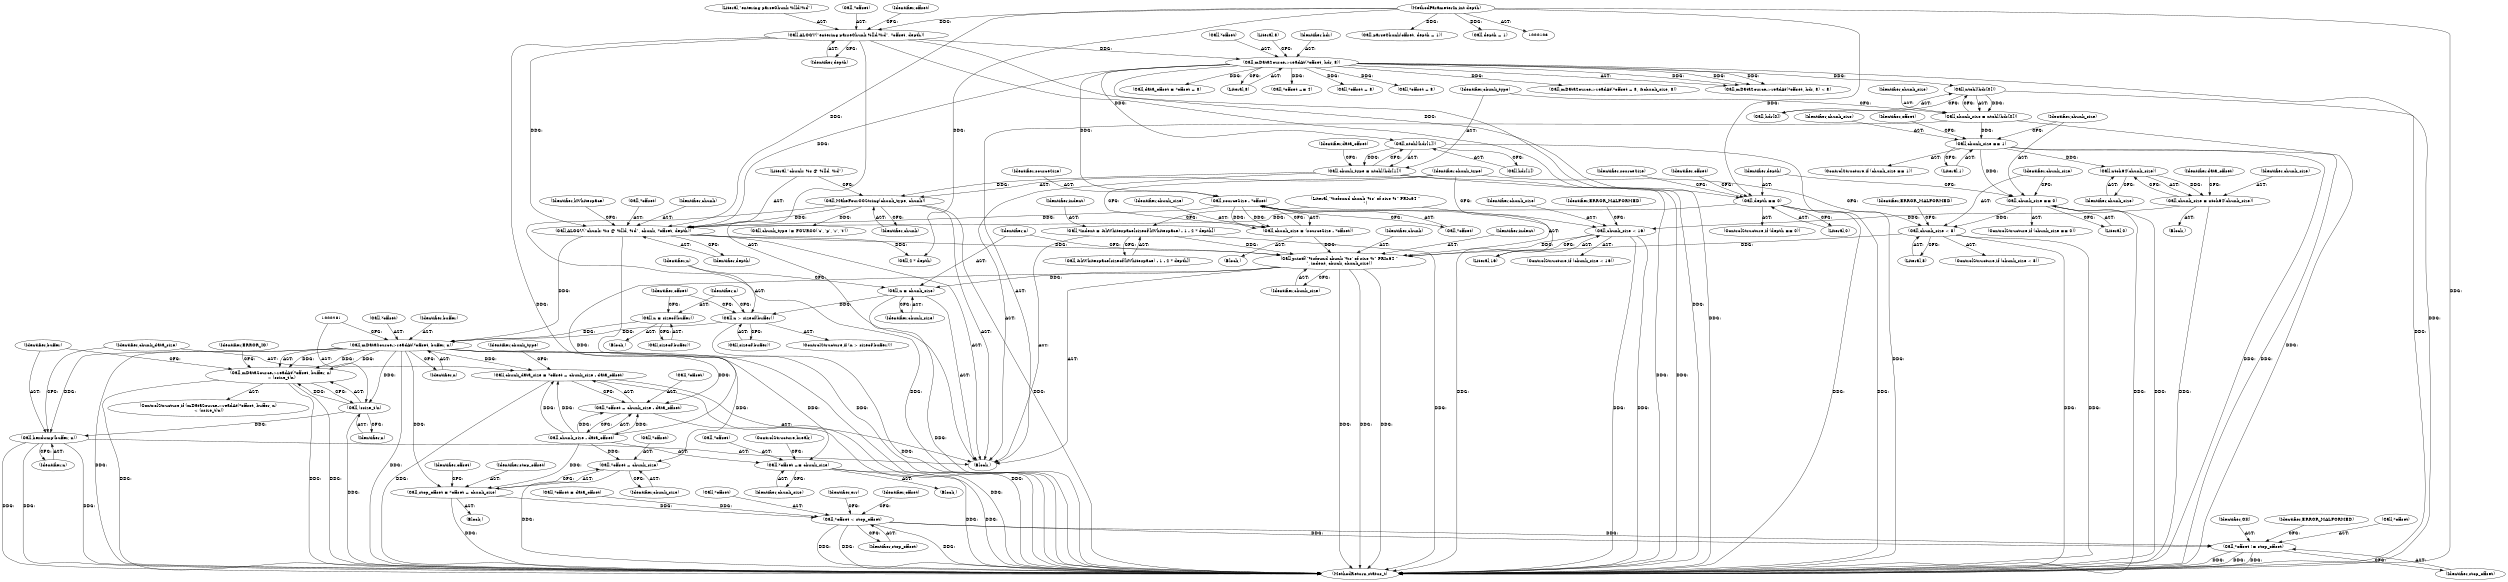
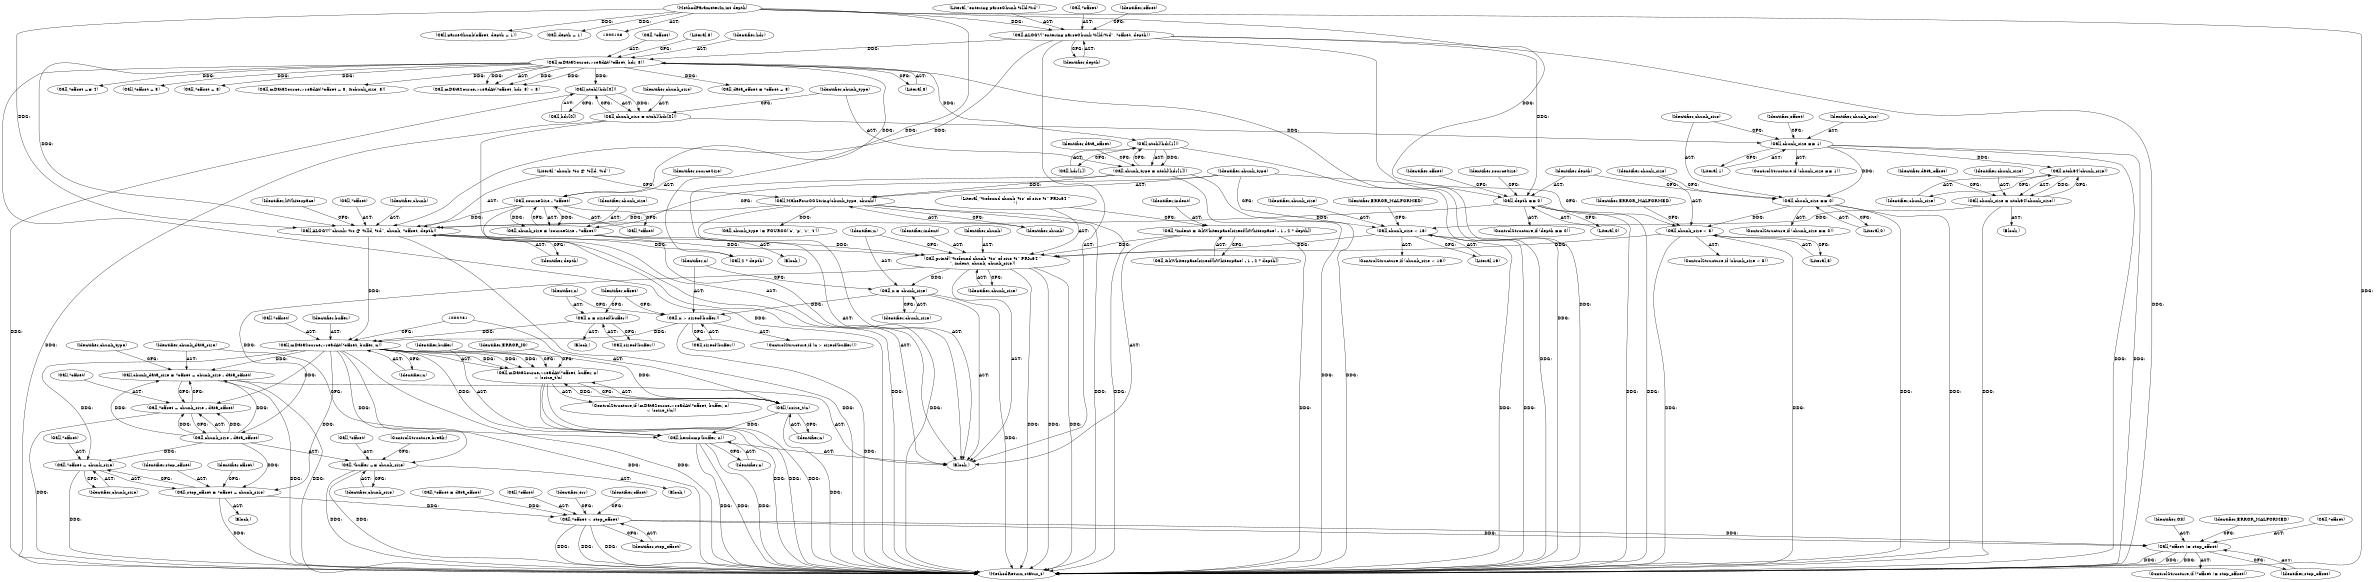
none -> (889, 325)
(630, 392) -> (199, 392)
(798, 465) -> (373, 465)
none -> (2198, 574)
